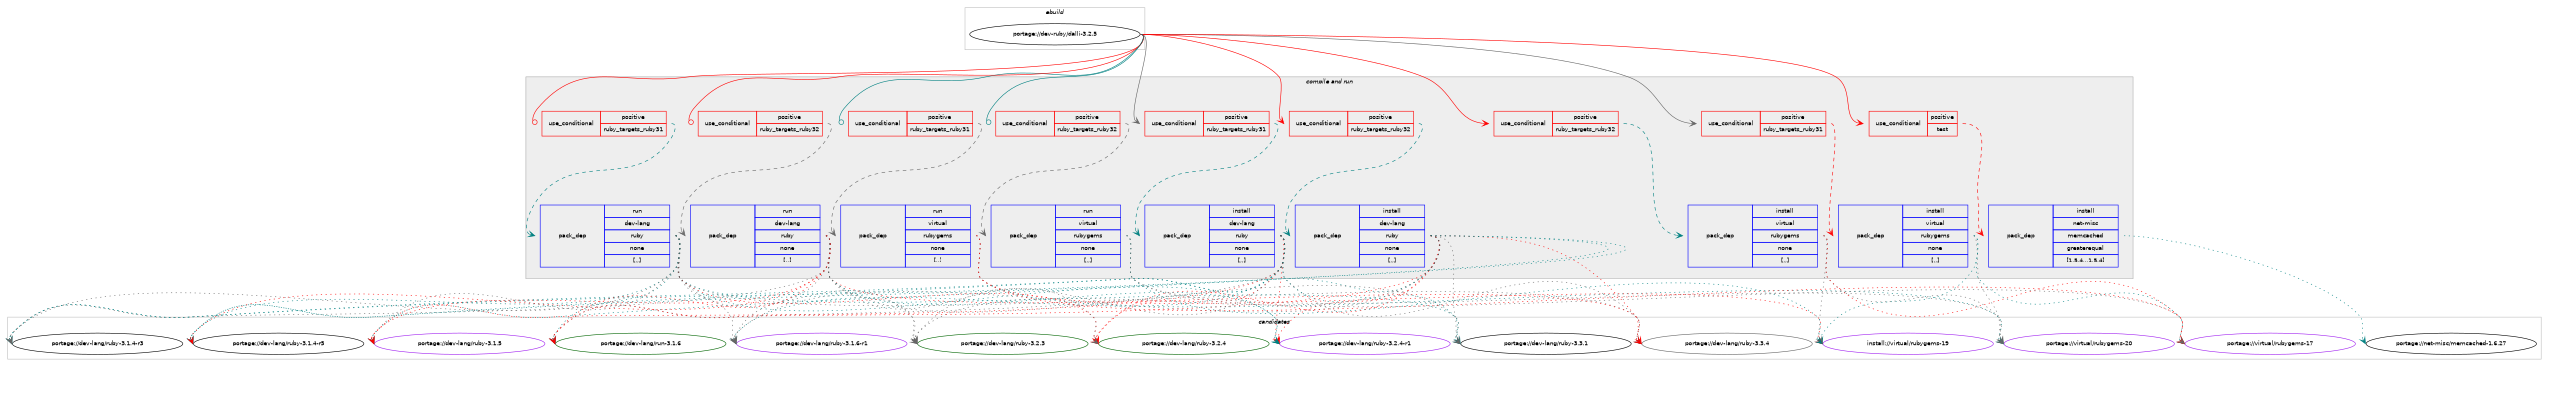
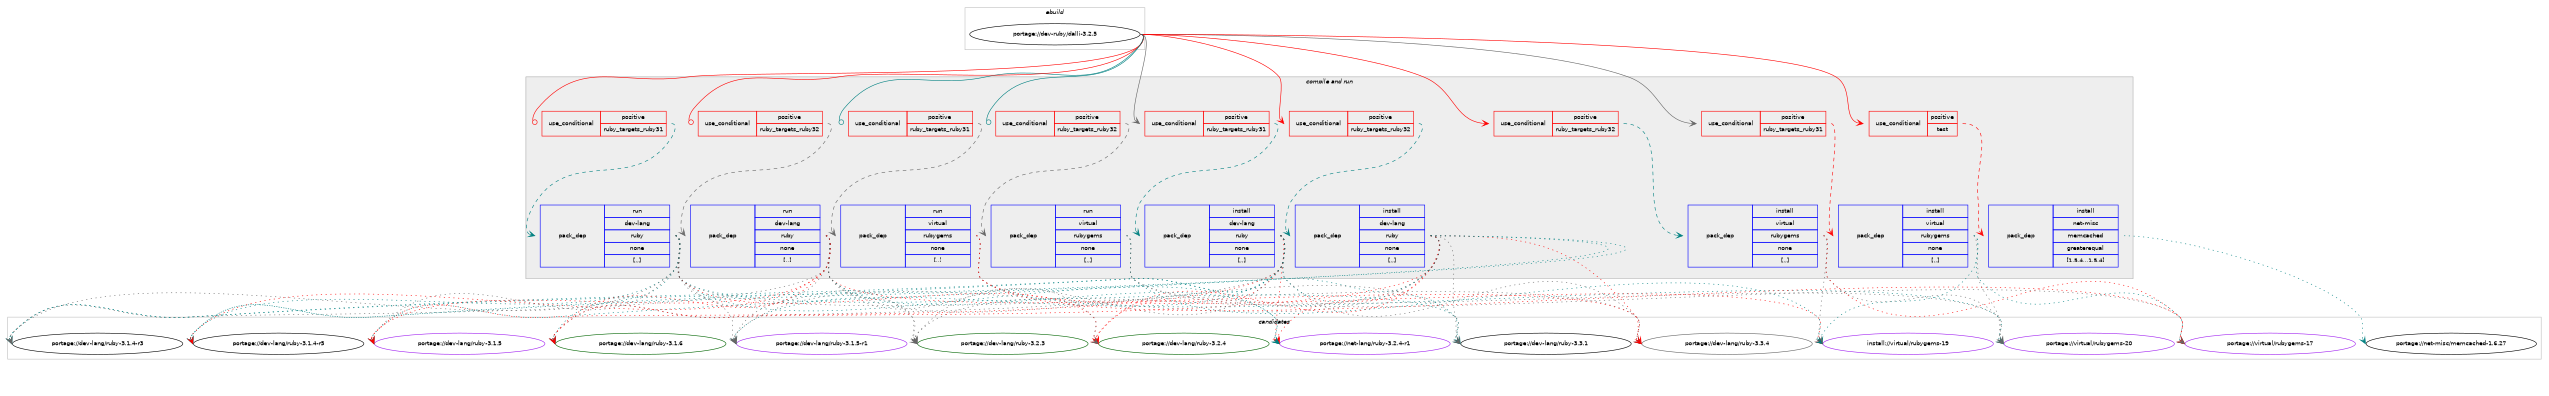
(641, 344) -> (641, 344)
(822, 344) -> (822, 344)
(1365, 344) -> (1365, 344)
